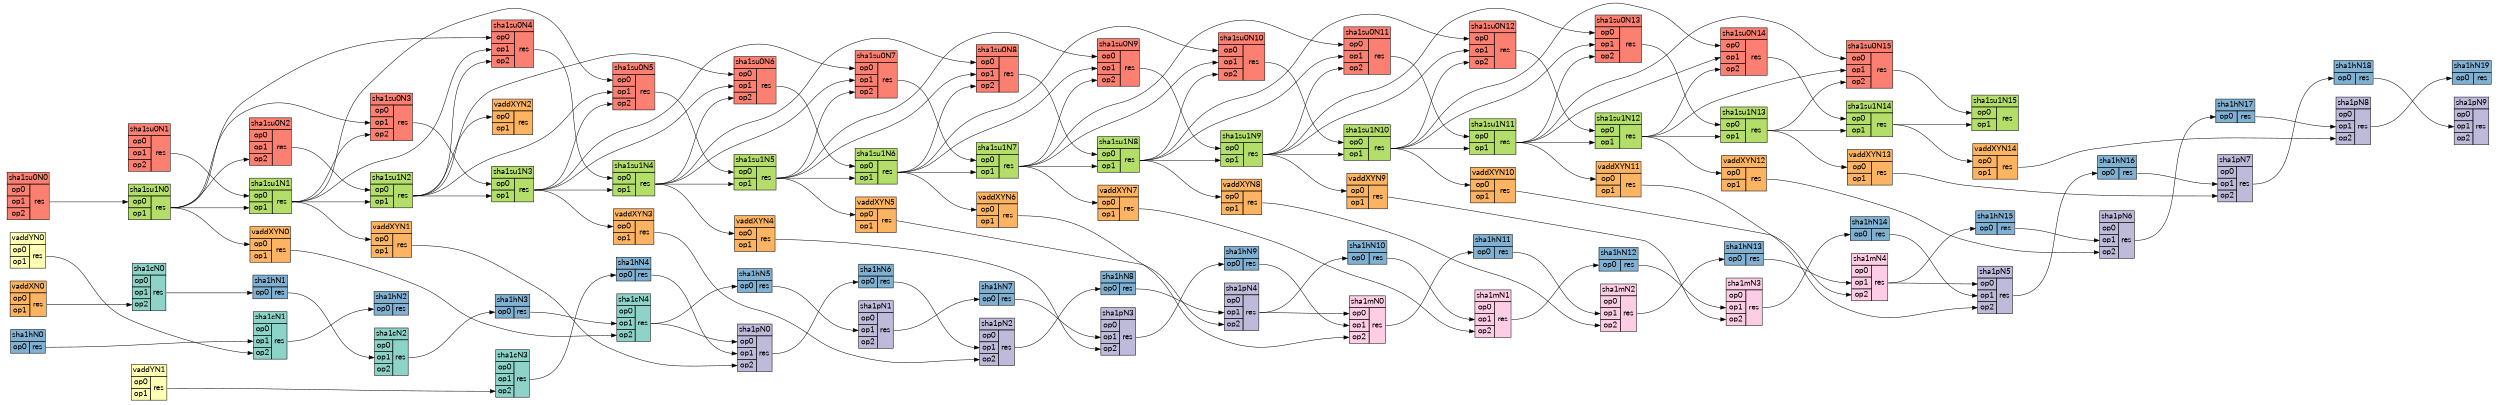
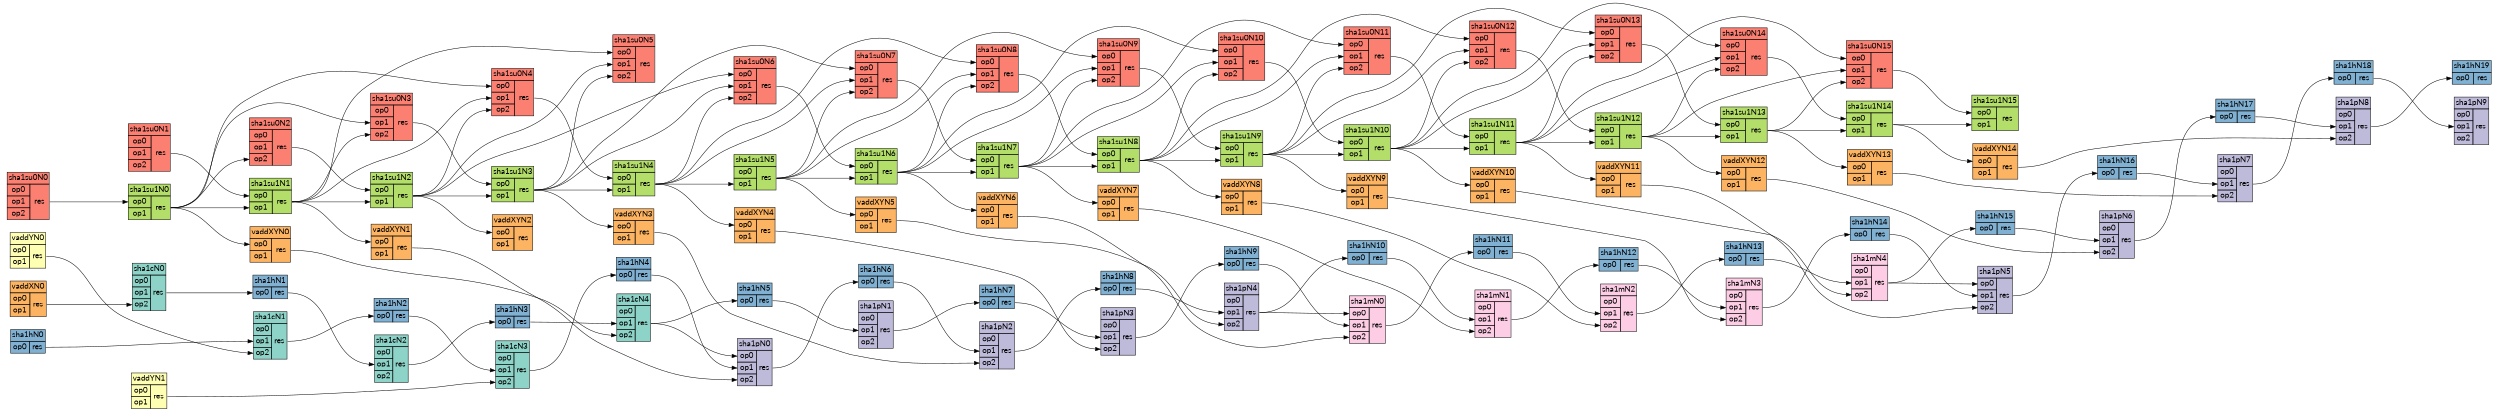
(694, 130) -> none
none -> (449, 339)
